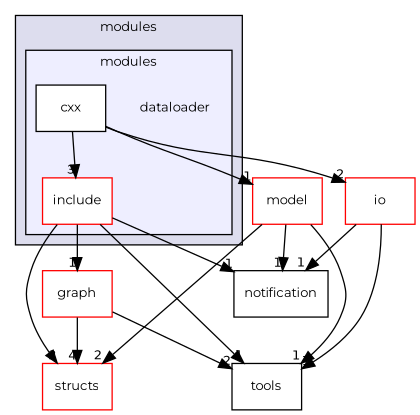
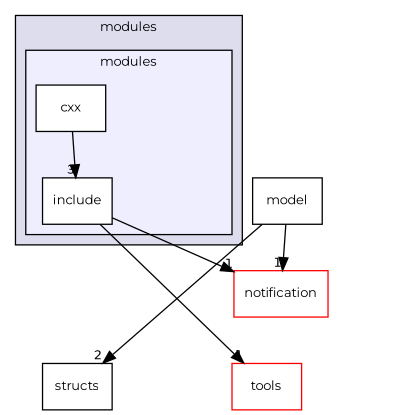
(175, 108) -> none
(180, 156) -> none
(77, 201) -> (77, 201)
(287, 201) -> (287, 201)
(380, 201) -> none
(27, 287) -> none
(346, 291) -> none
(77, 294) -> none
(281, 294) -> (281, 294)
(77, 387) -> (77, 387)
(267, 387) -> (267, 387)
